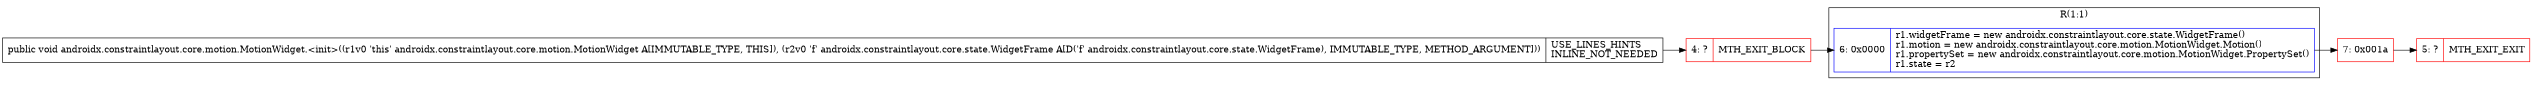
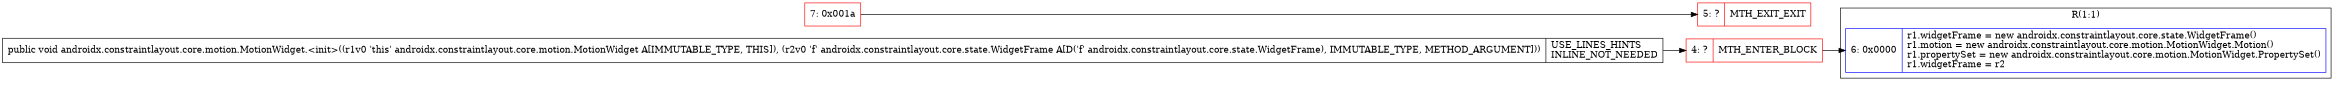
(1762, 50) -> (1768, 50)
(2323, 50) -> none
(1926, 64) -> (1956, 65)
